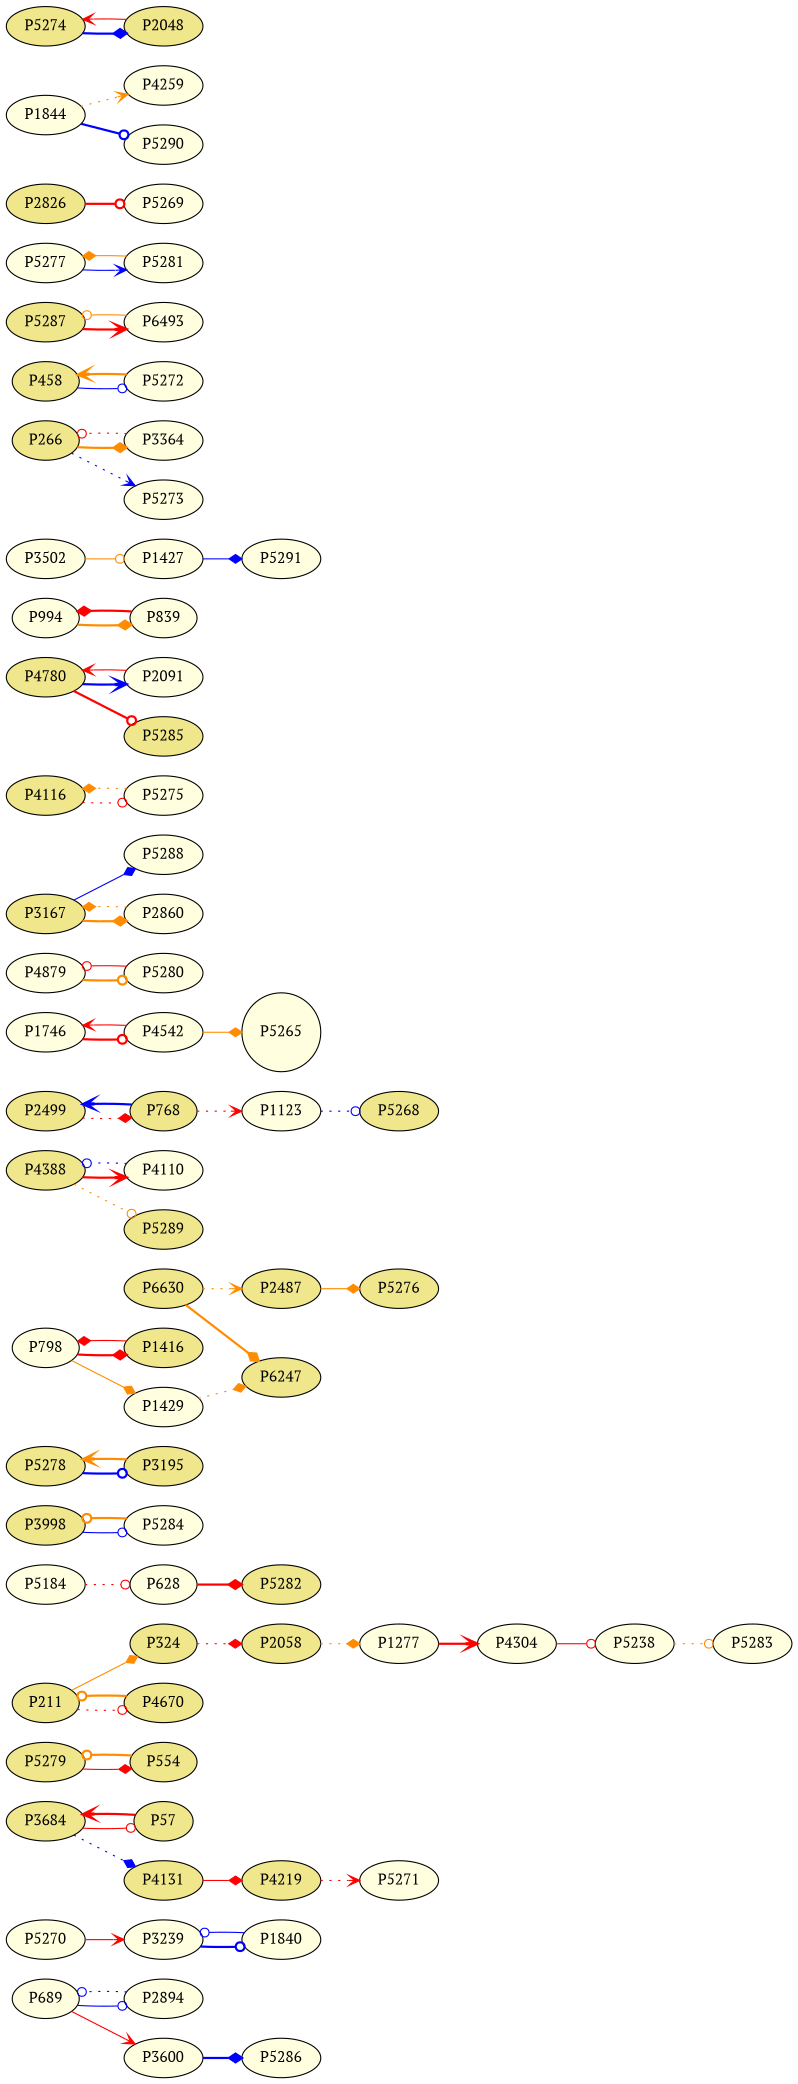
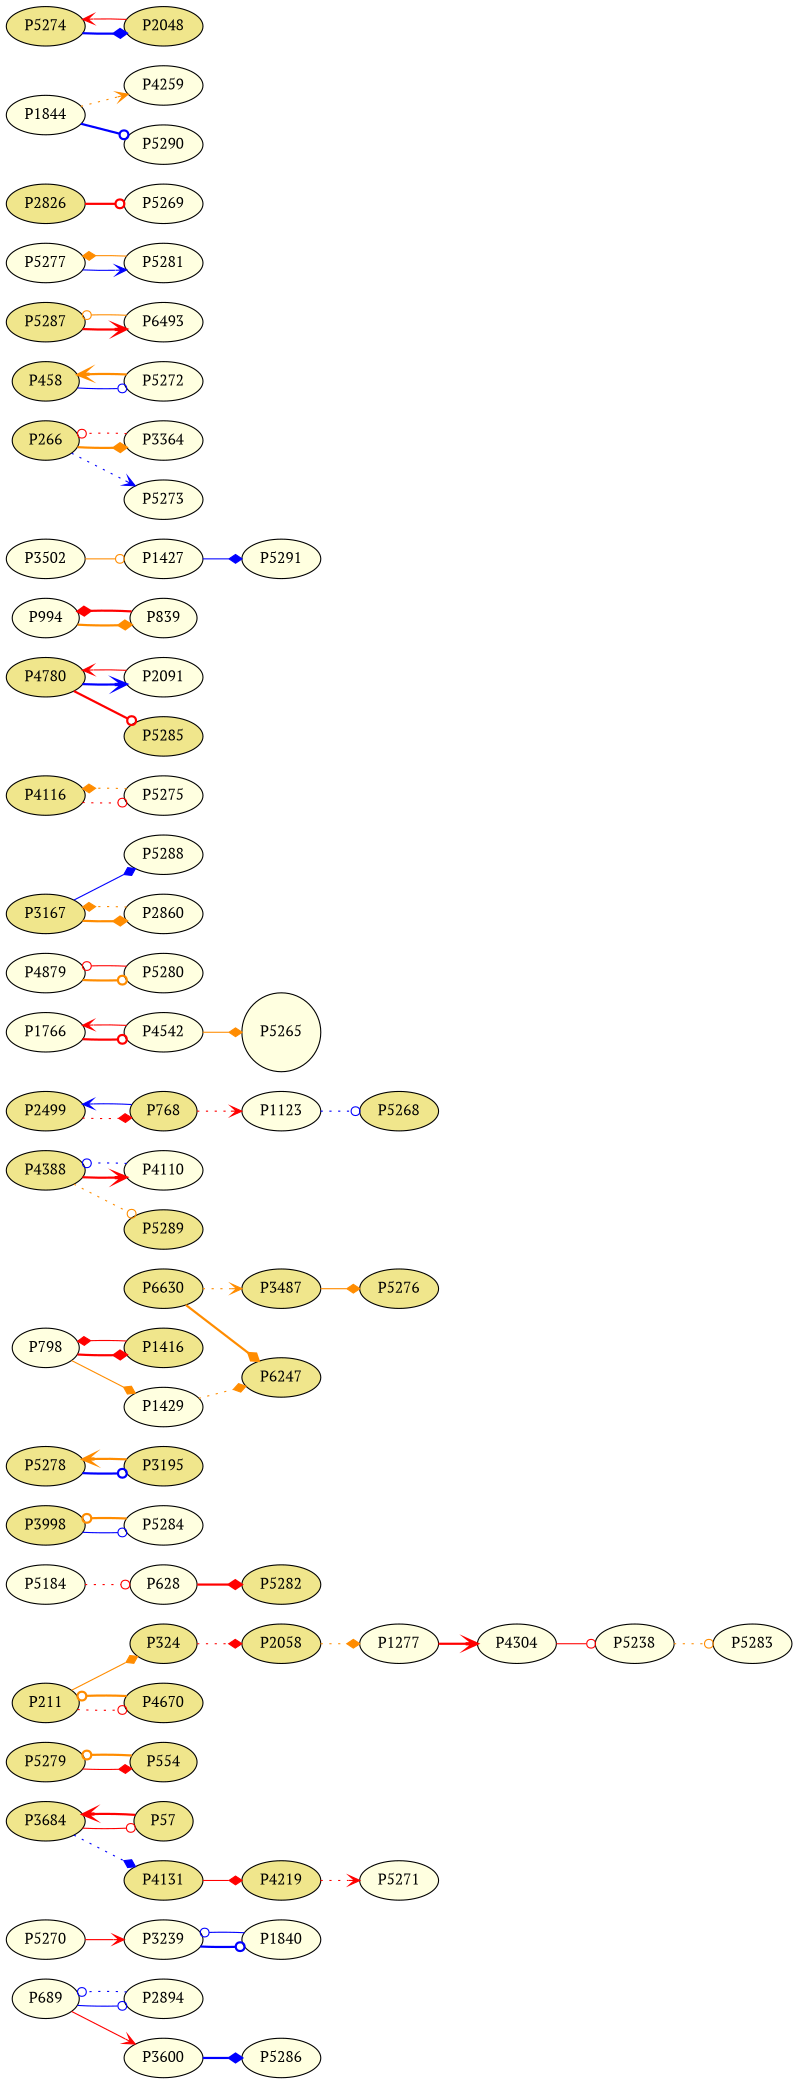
(46, 1032) -> (46, 1032)
(113, 1104) -> (113, 1104)
(281, 1289) -> (281, 1289)
